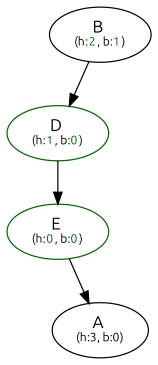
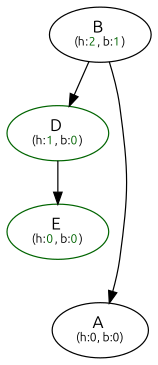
(77, 276) -> (126, 176)
(100, 338) -> (100, 338)
